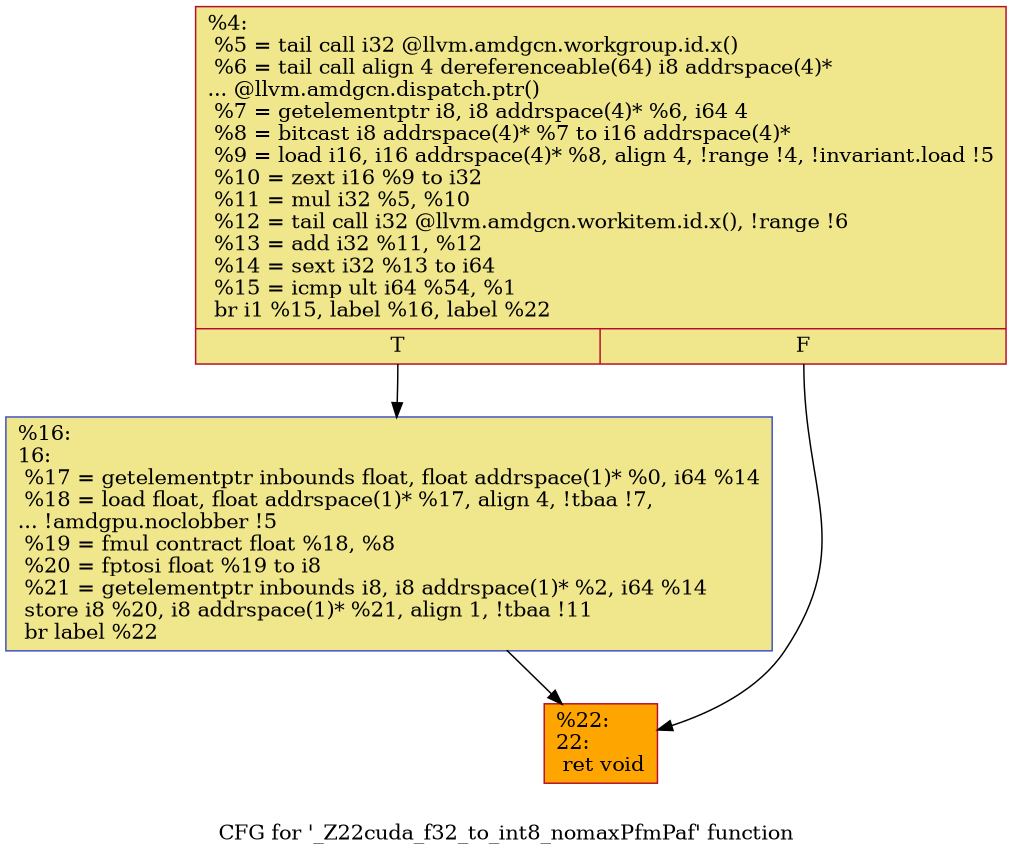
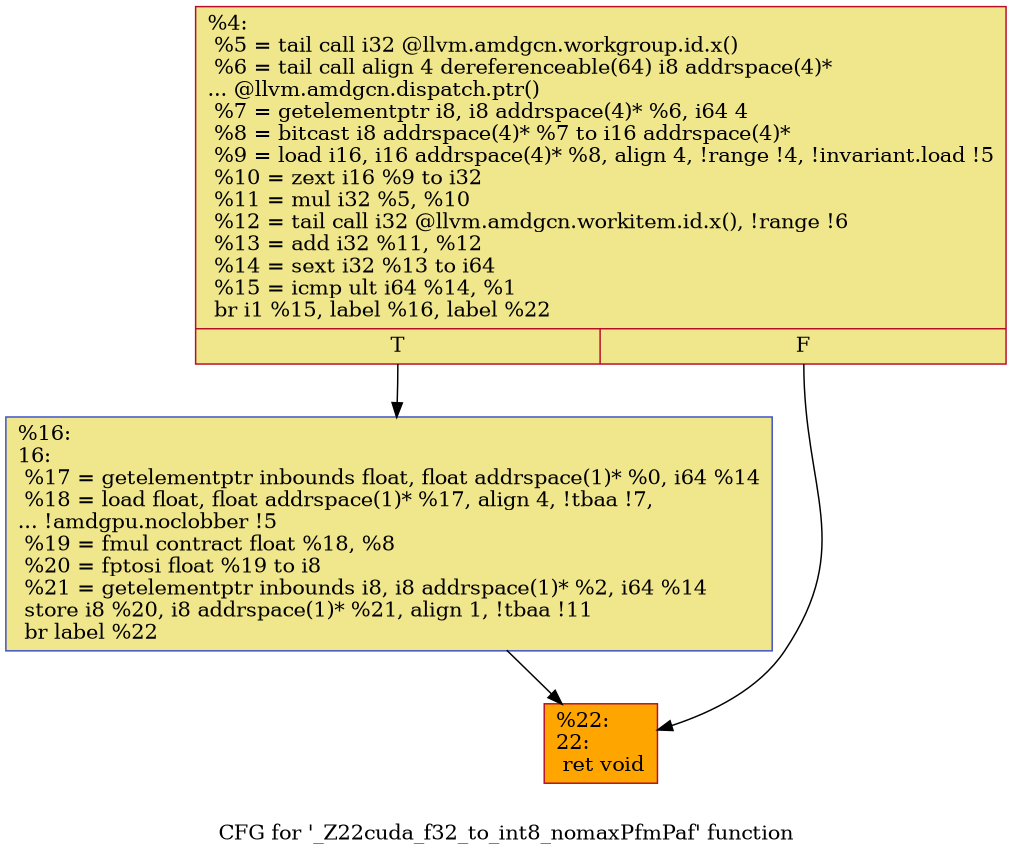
(363, 288) -> (363, 288)
